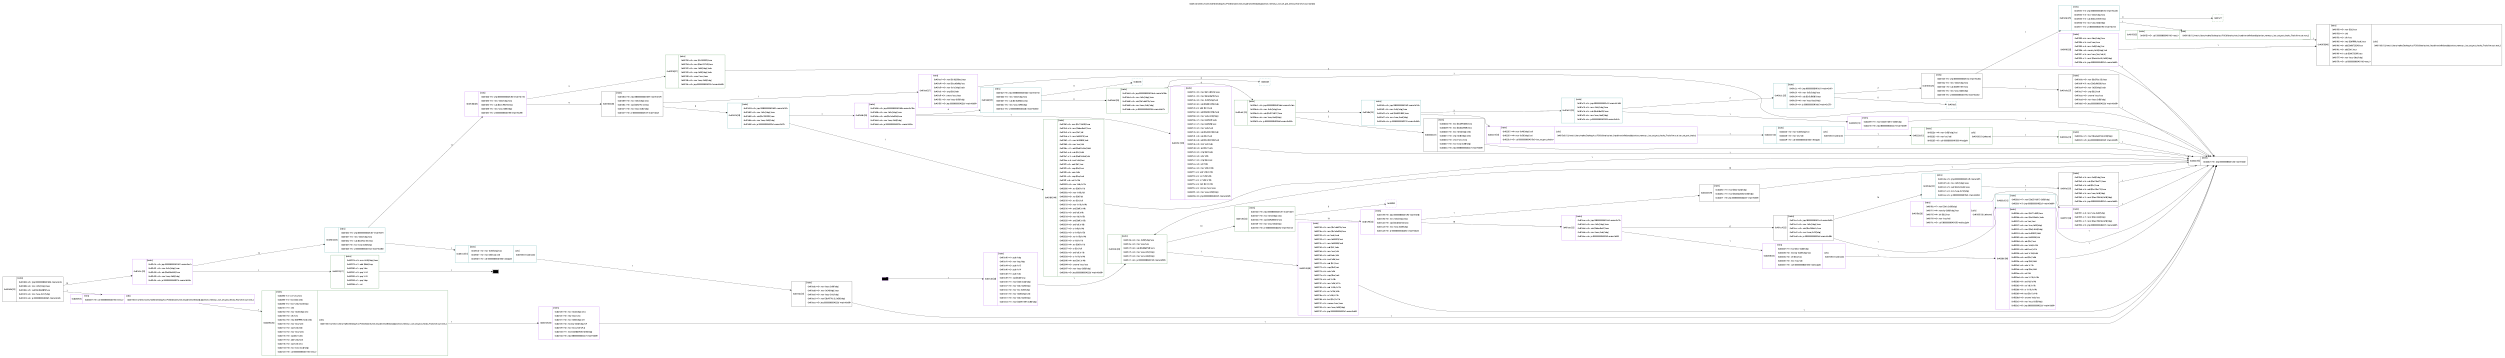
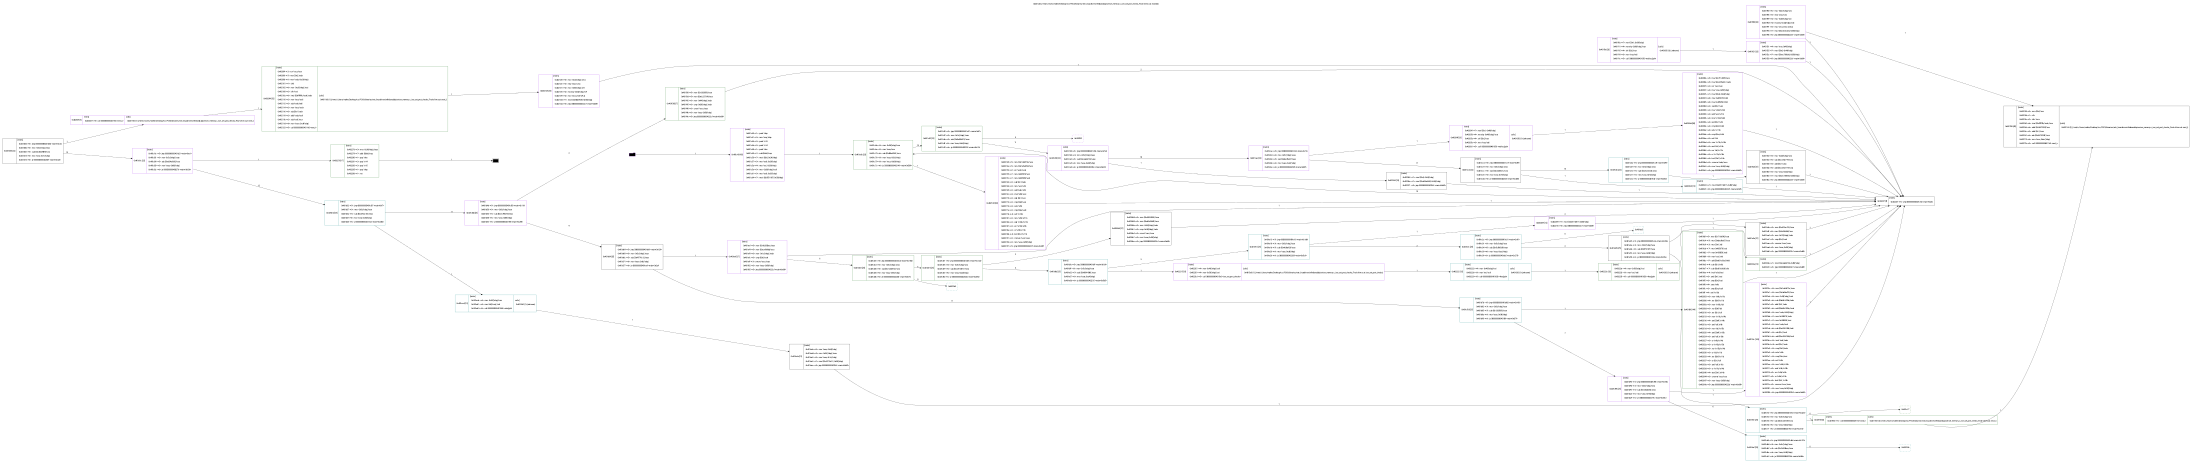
(1073, 100) -> (819, 262)
